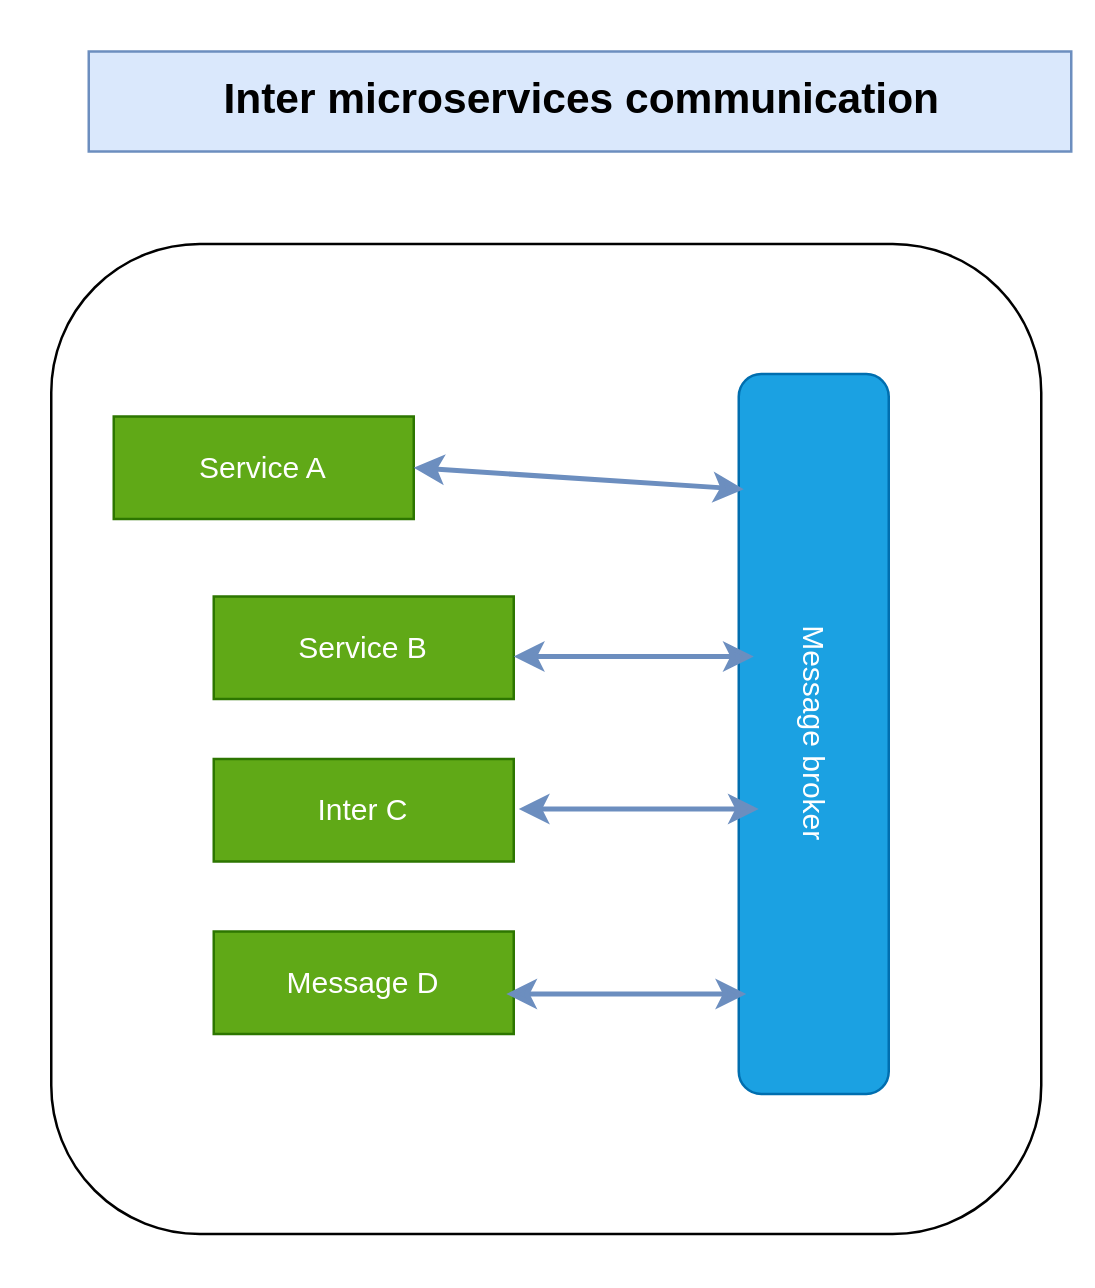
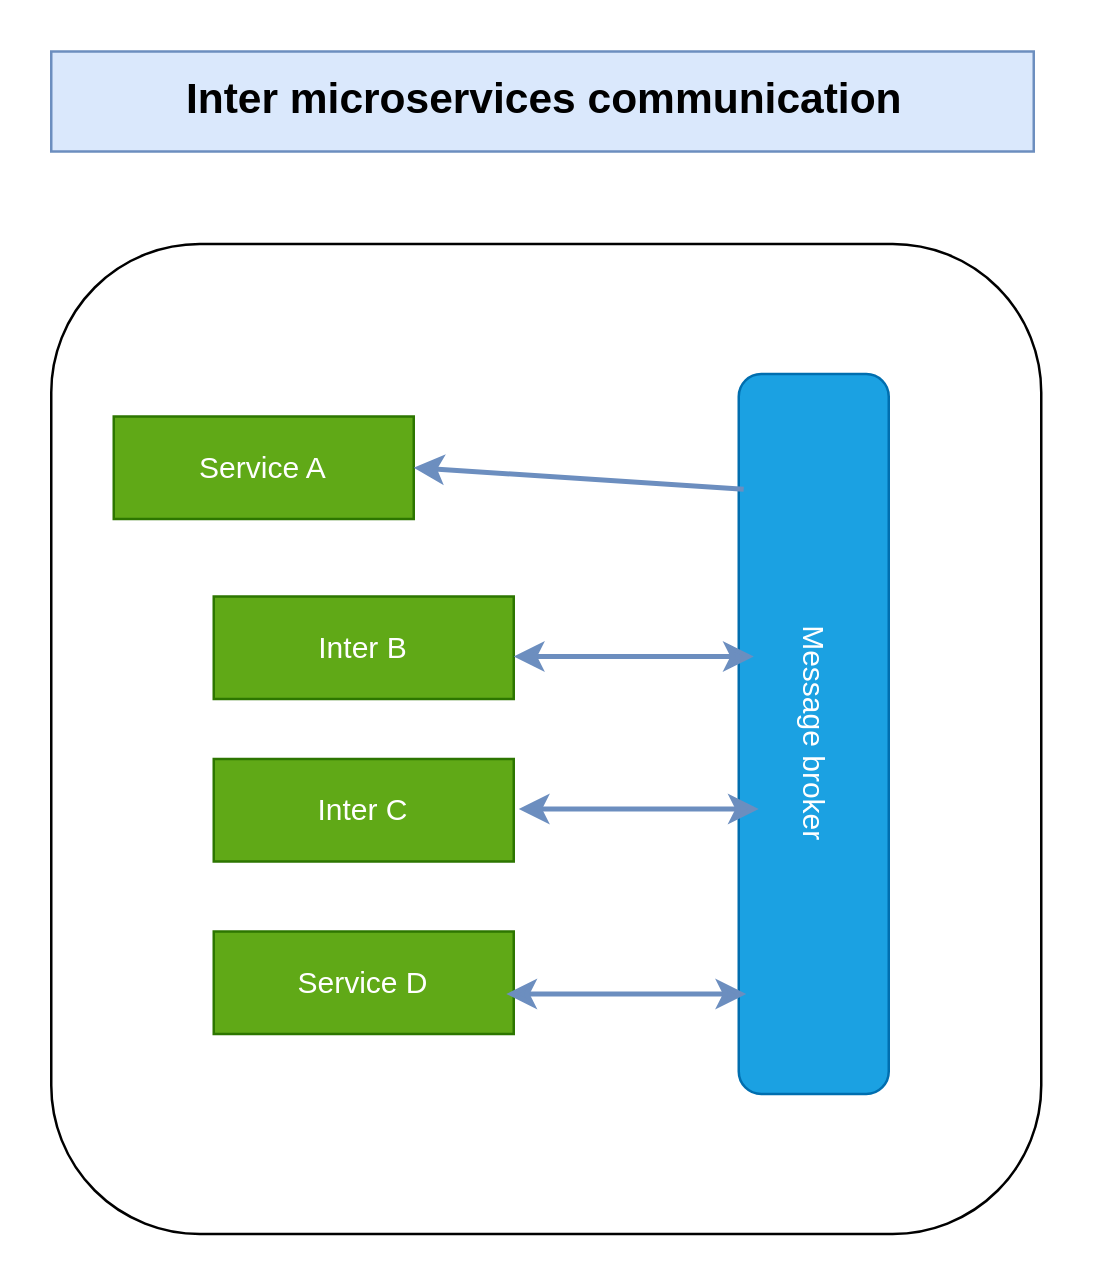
(580, 101) -> (543, 101)
(722, 488) -> (741, 489)
(364, 649) -> (364, 649)
(364, 984) -> (364, 984)
